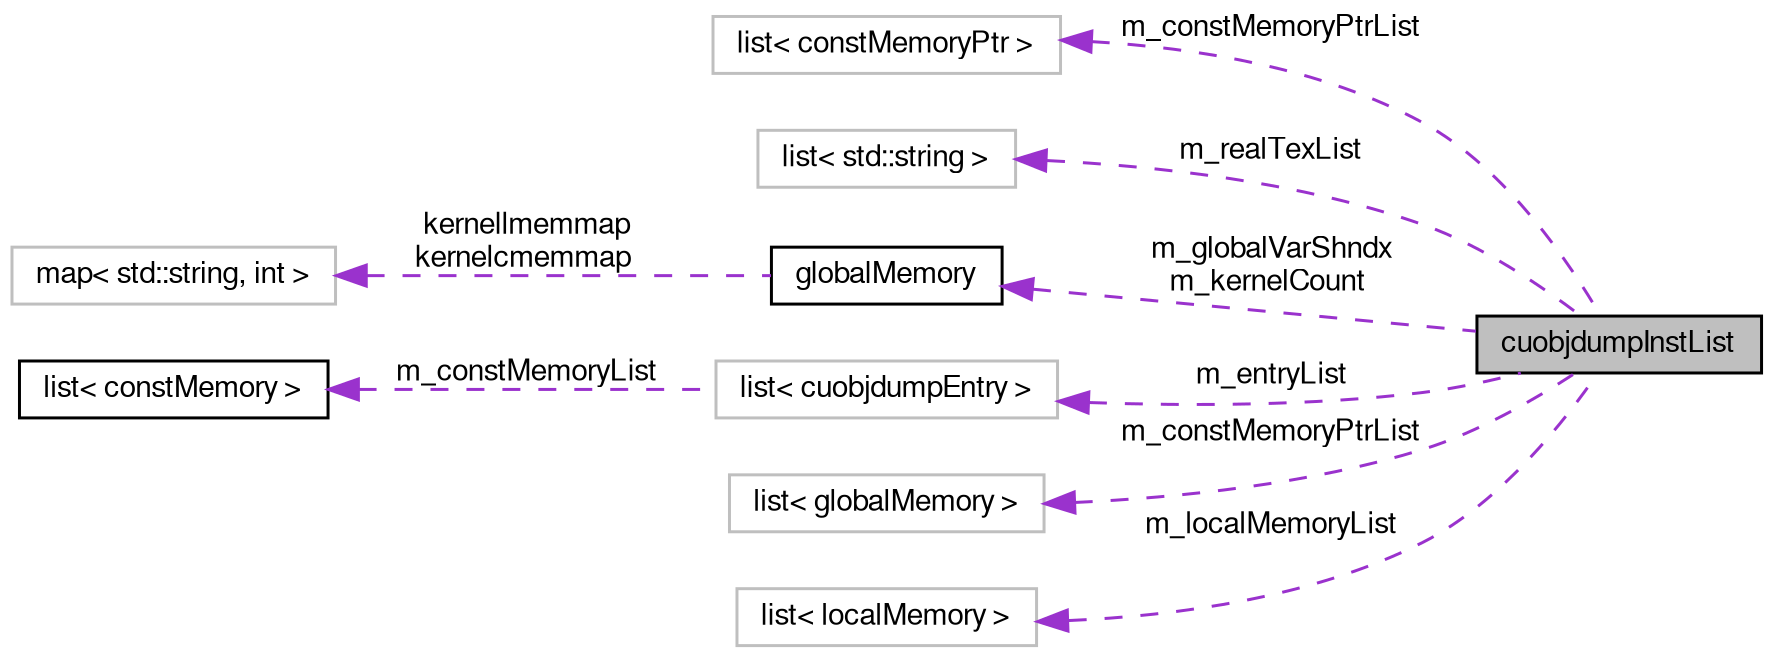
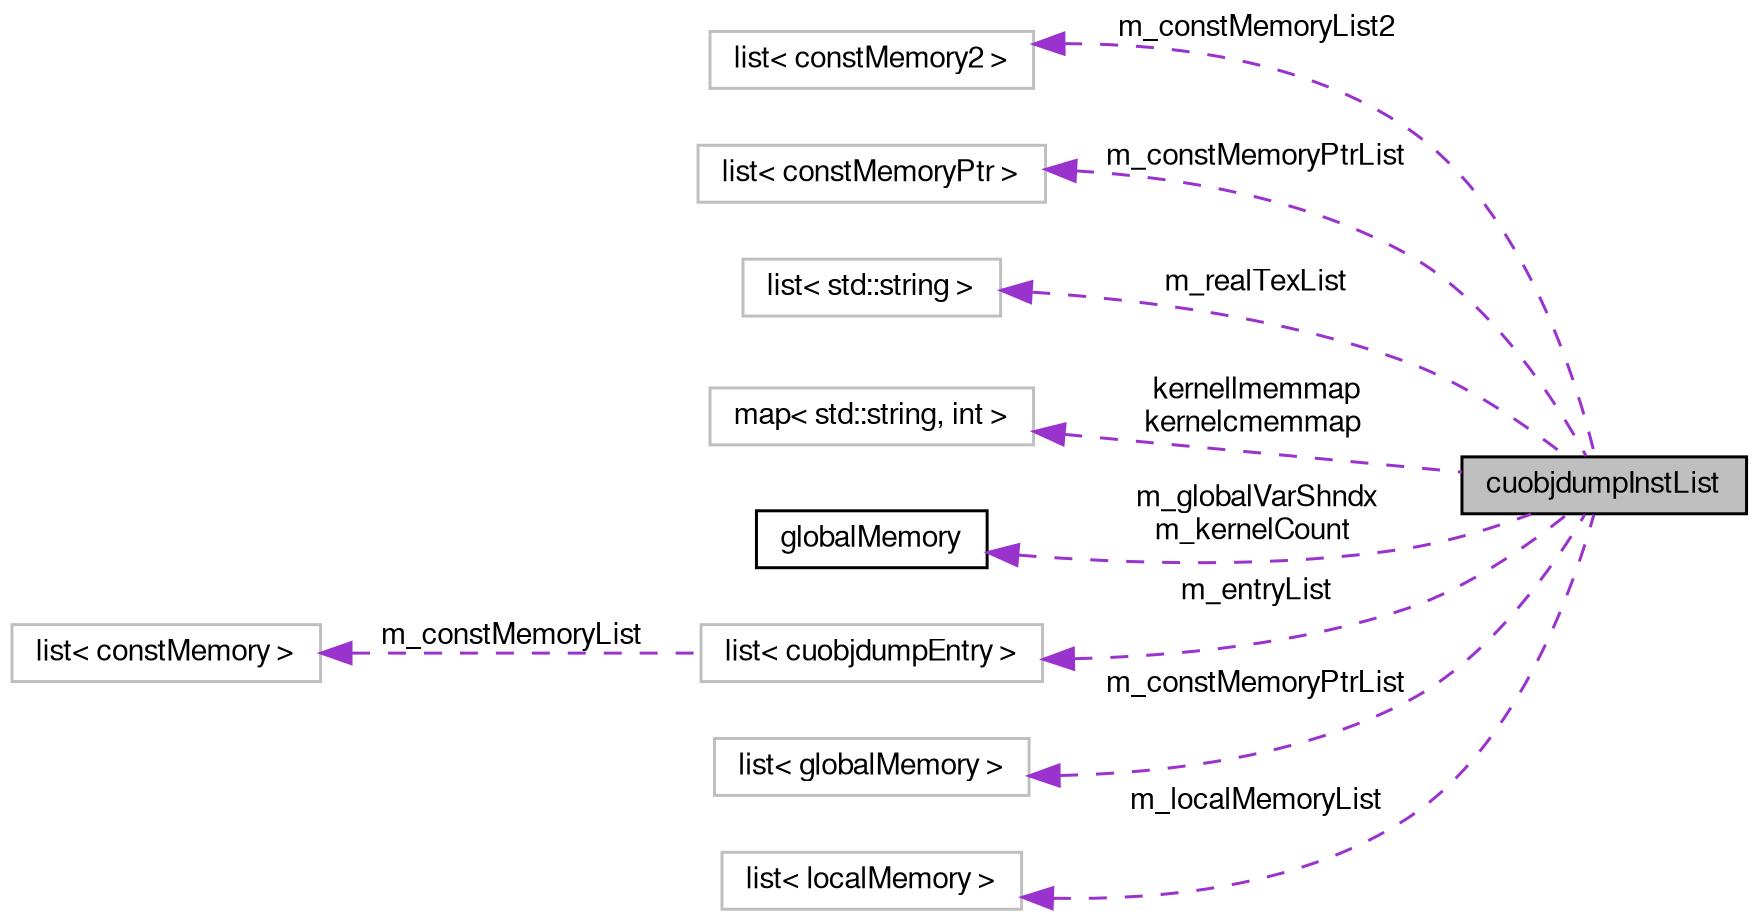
none -> (872, 60)
(569, 276) -> (1263, 453)
(174, 389) -> (166, 653)
